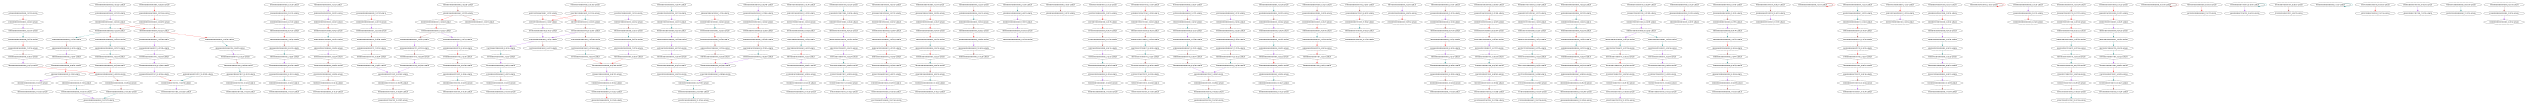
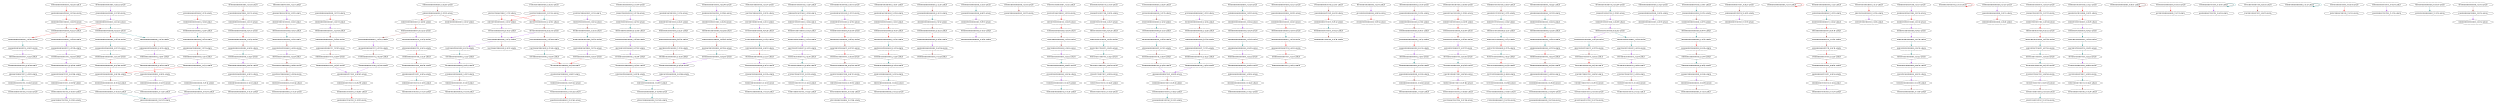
(165, 78) -> (66, 78)
